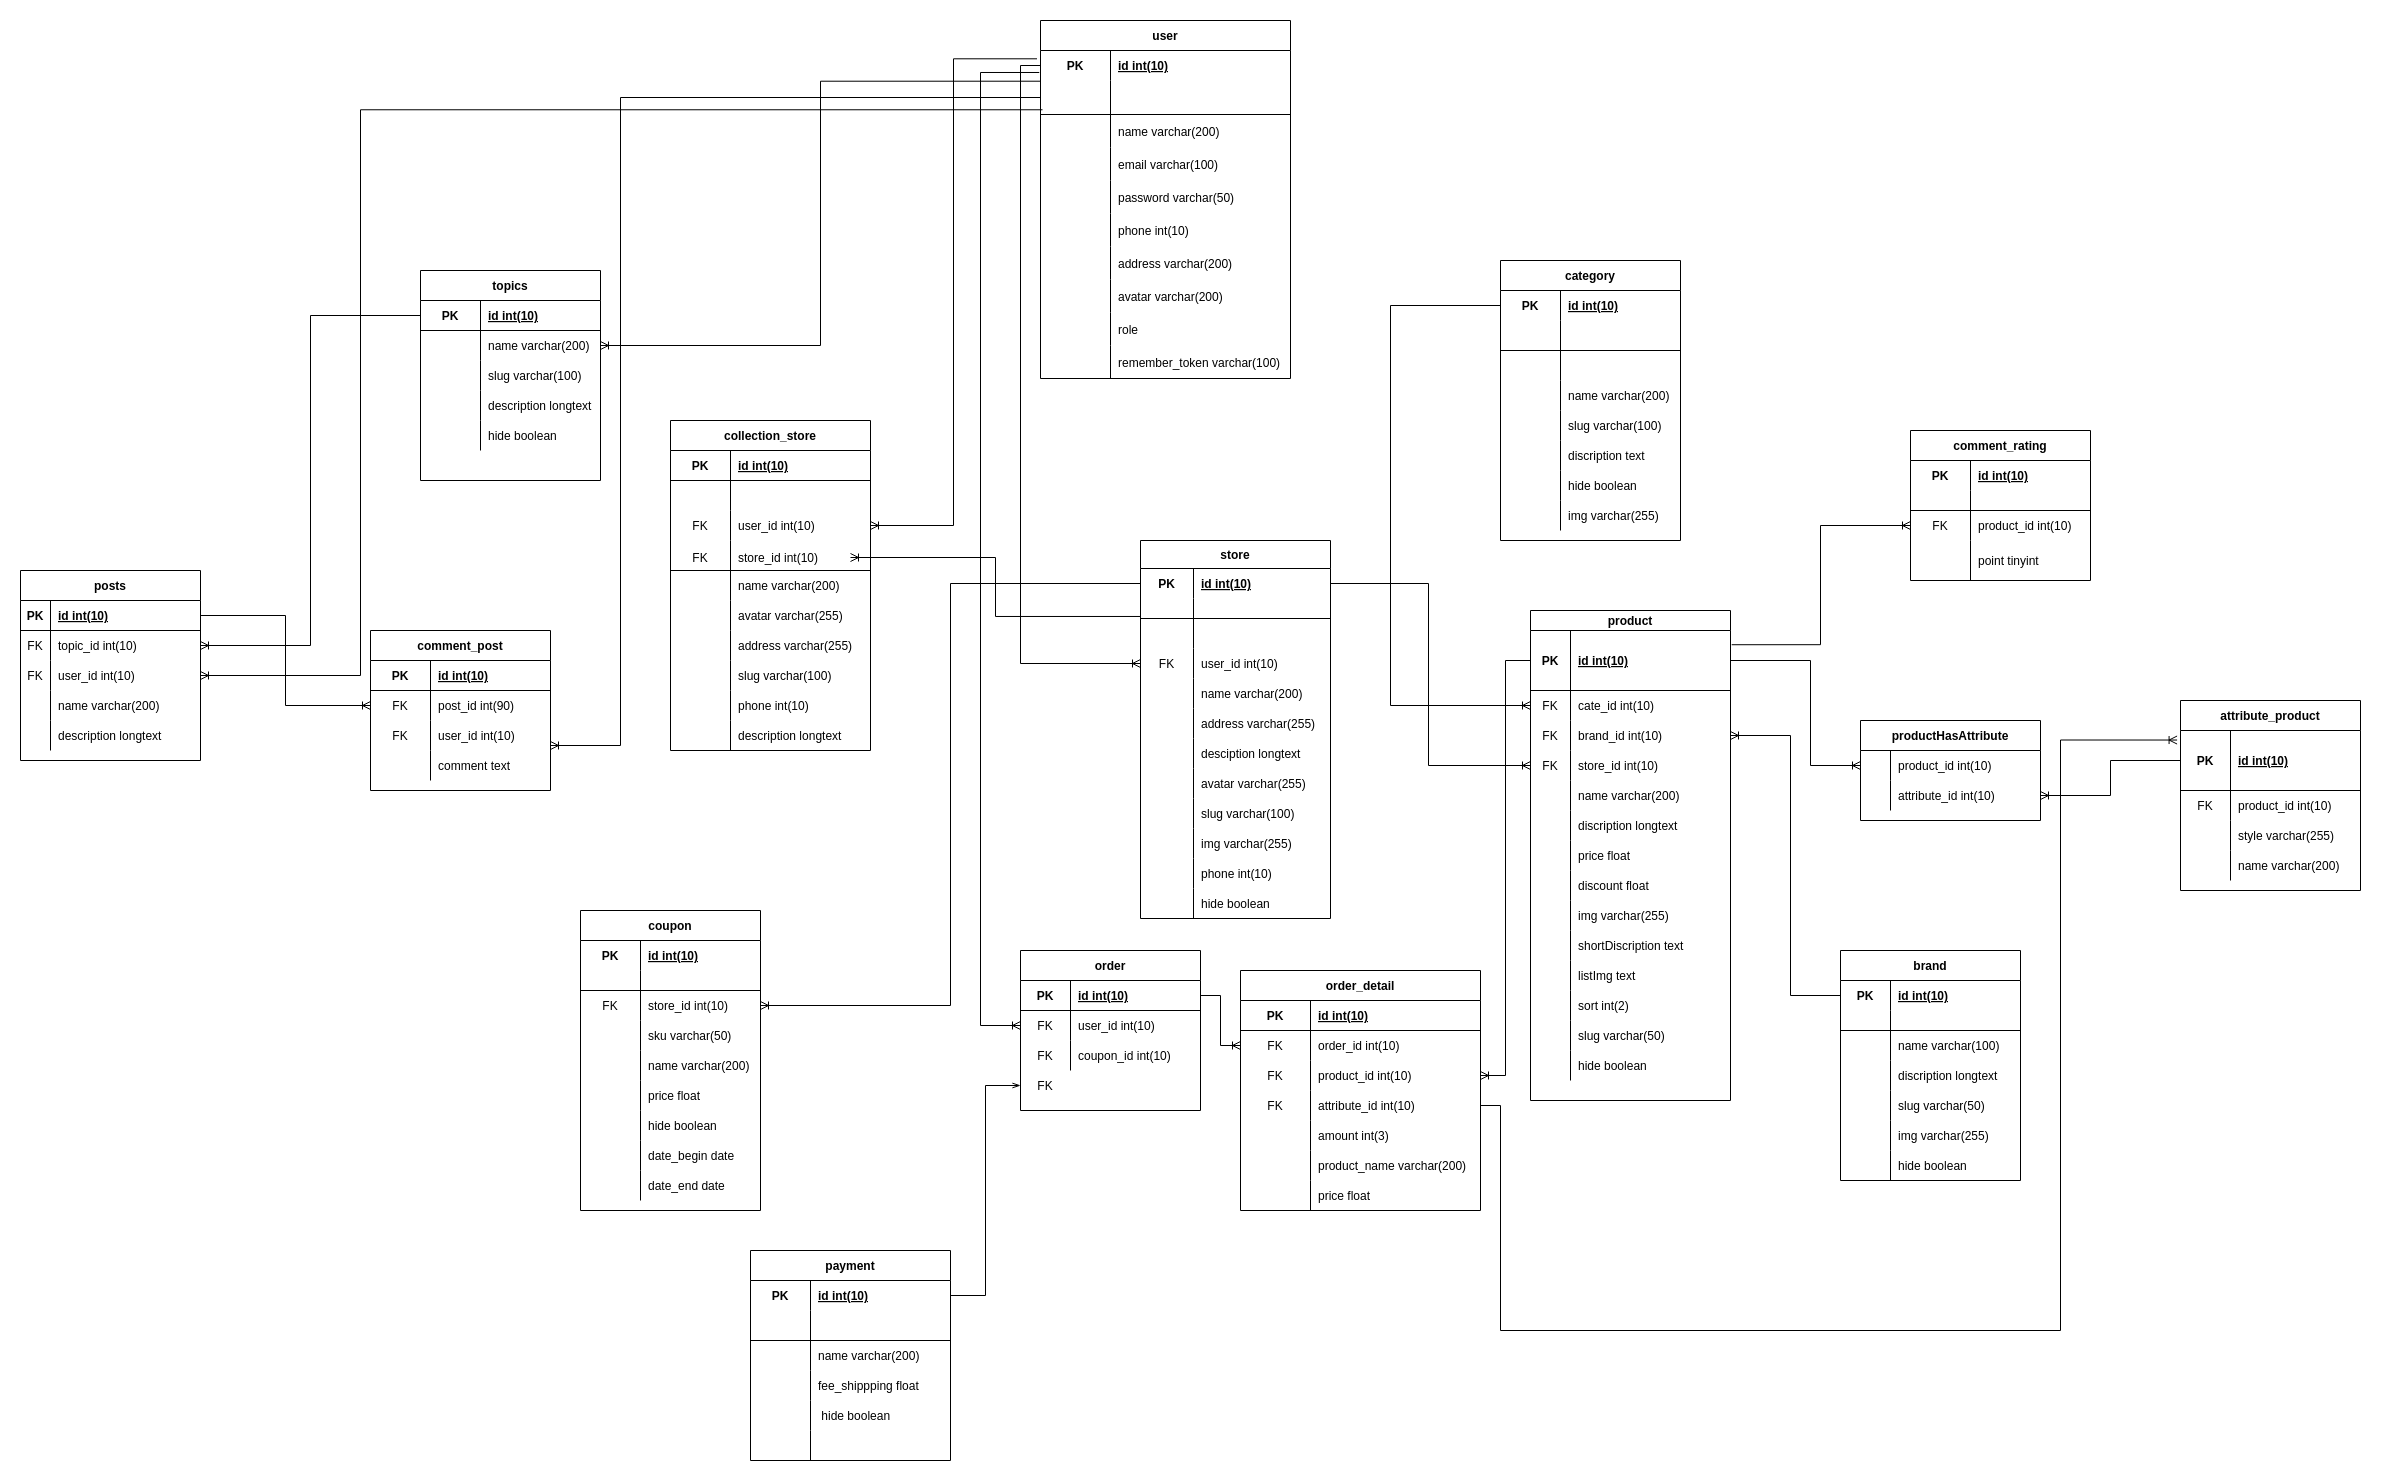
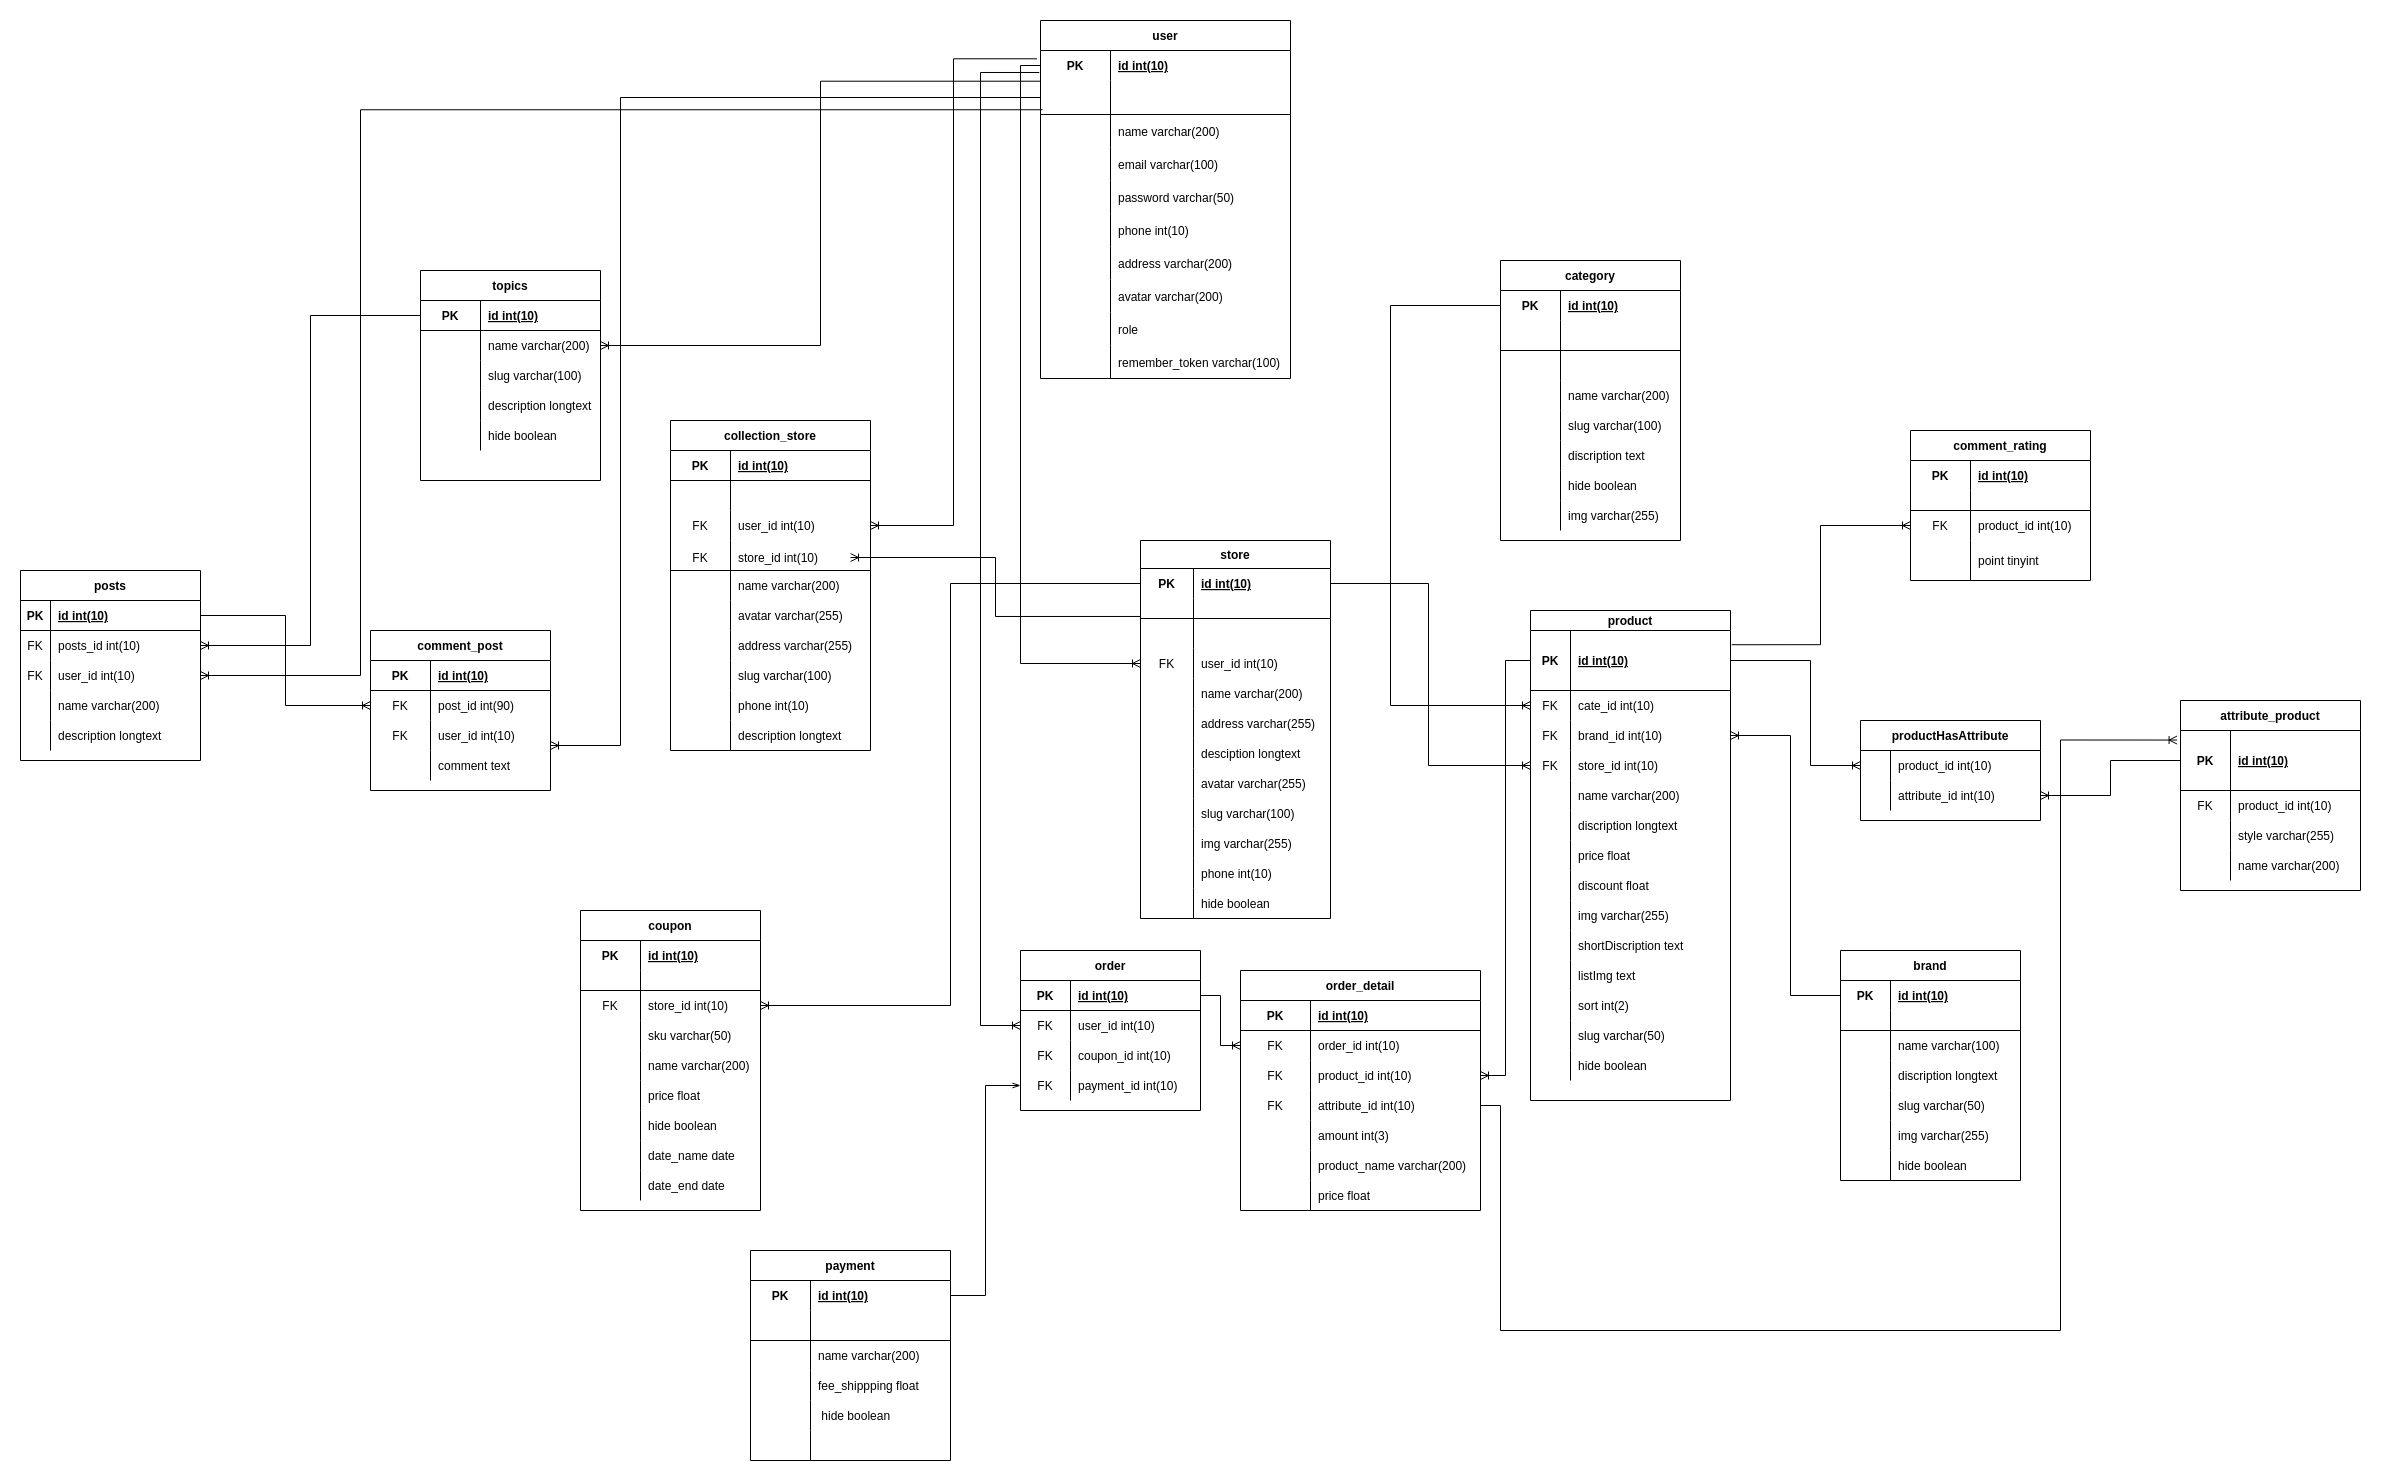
(106, 646) -> (107, 646)
none -> (1136, 1086)
(695, 1156) -> (693, 1156)
